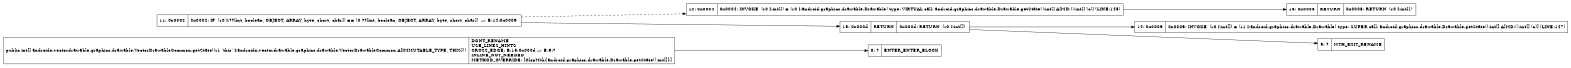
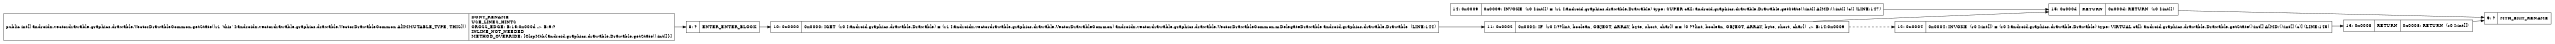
none -> (2477, 21)
(1050, 27) -> (1964, 9)
none -> (1105, 27)
